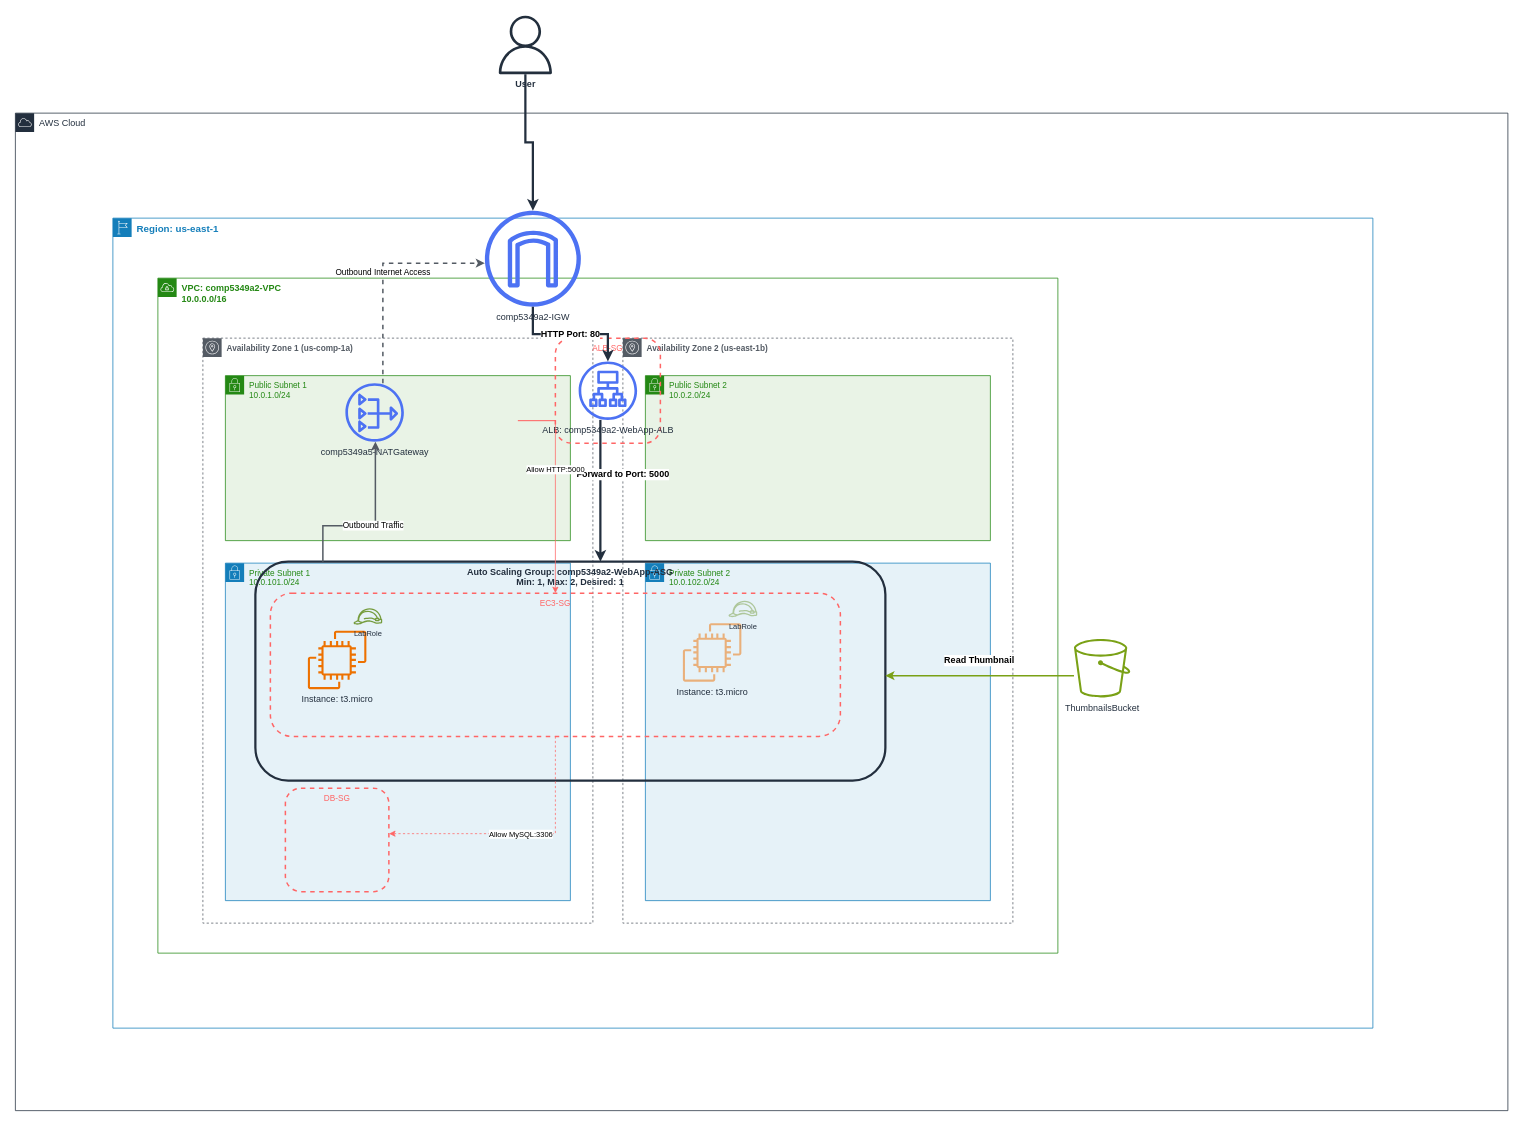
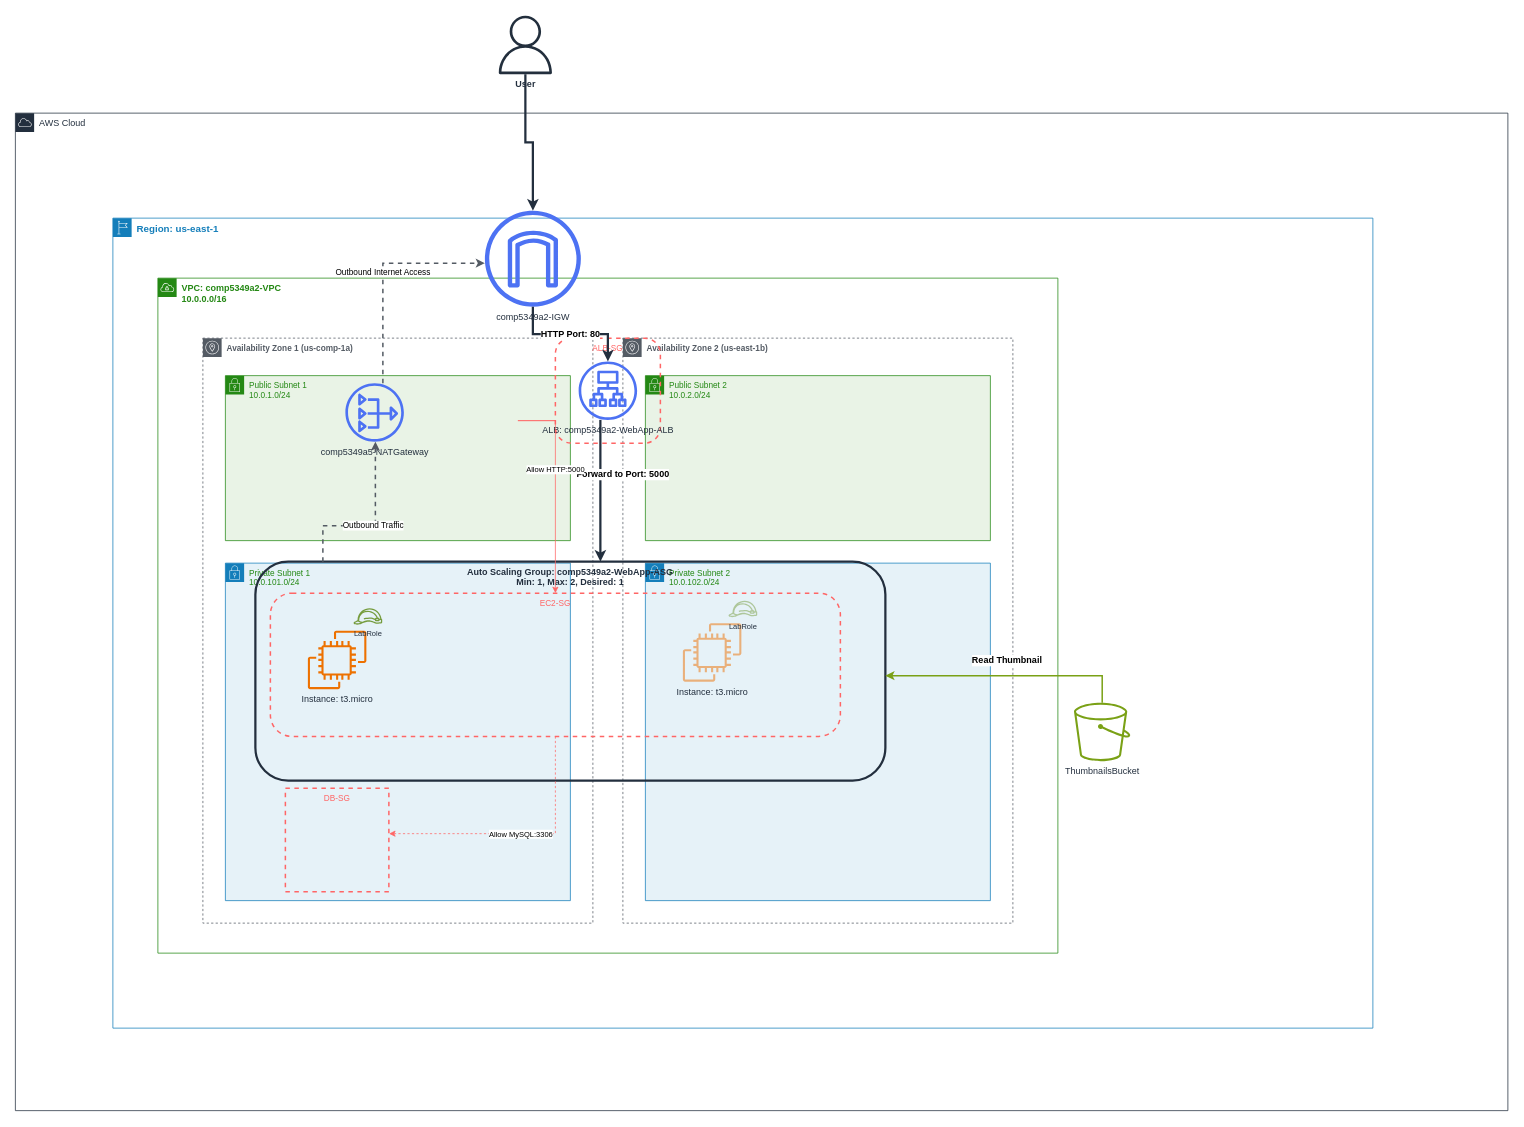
(375, 486) -> (375, 486)
(555, 603) -> (555, 603)
(1102, 668) -> (1102, 732)
(337, 840) -> (337, 840)
